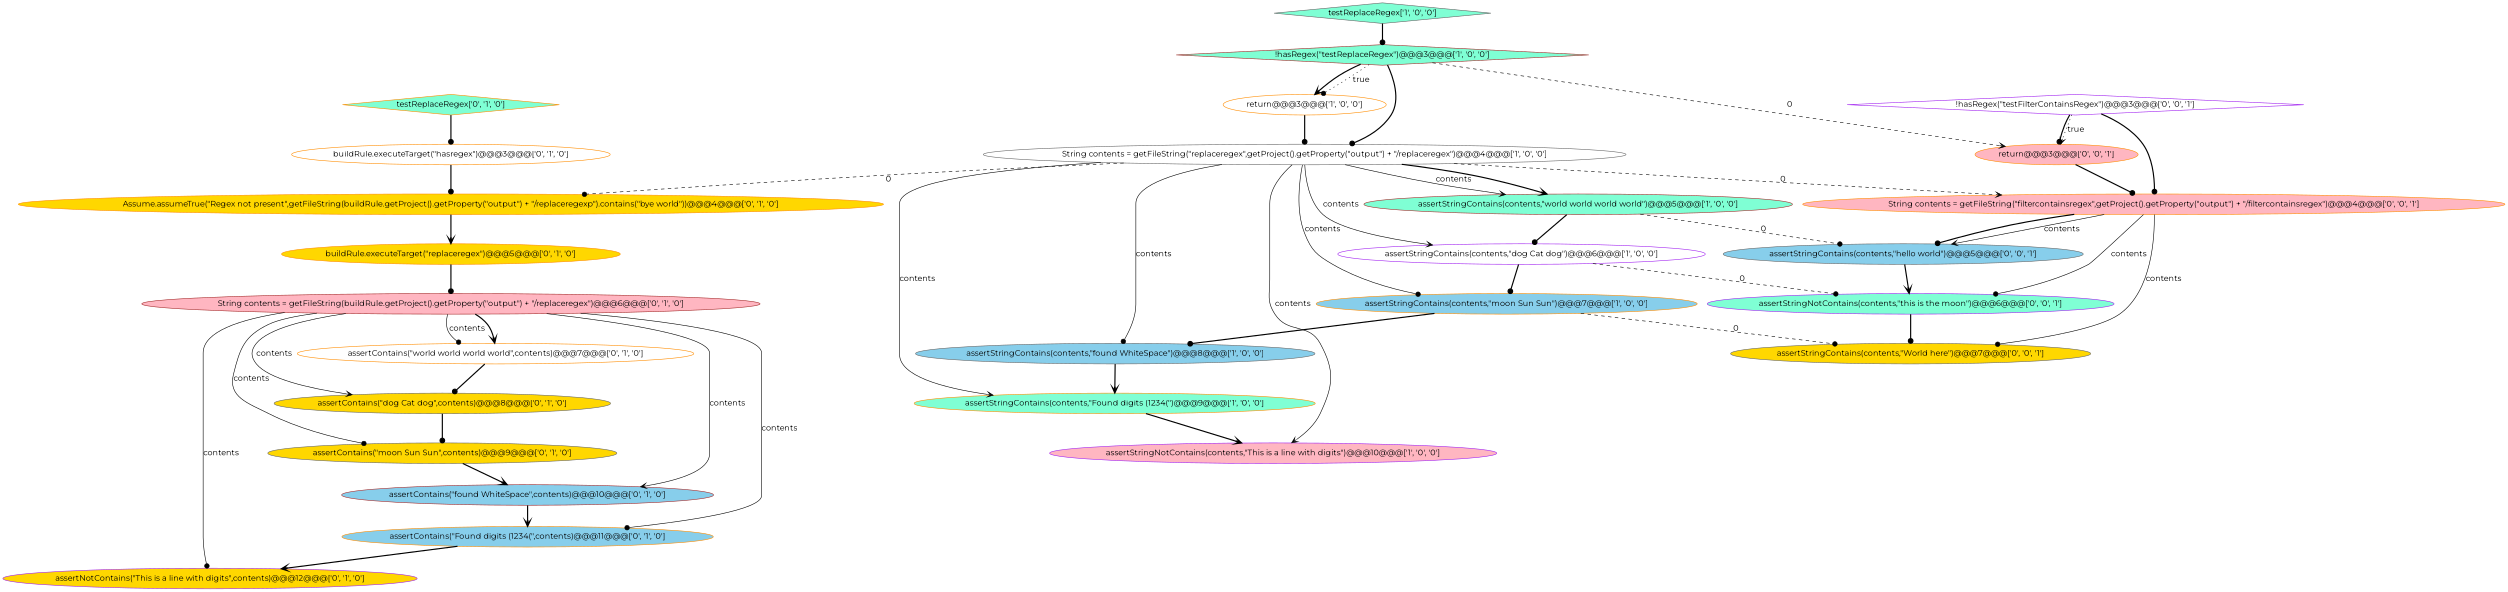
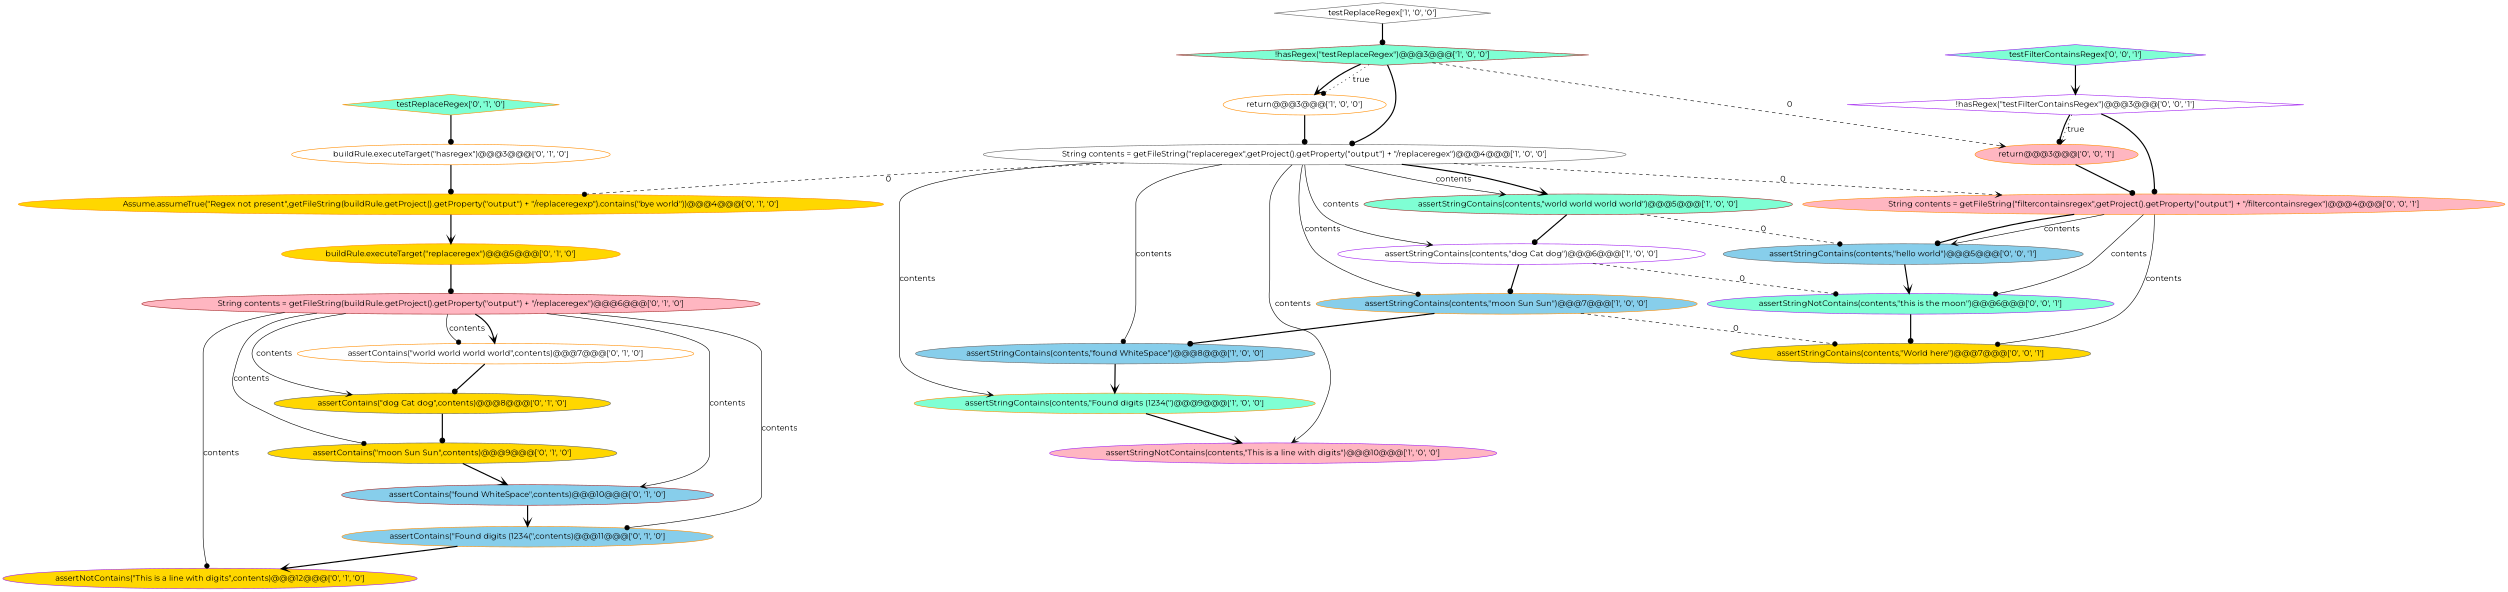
(1382, 13) -> (1382, 13)
none -> (2075, 55)
